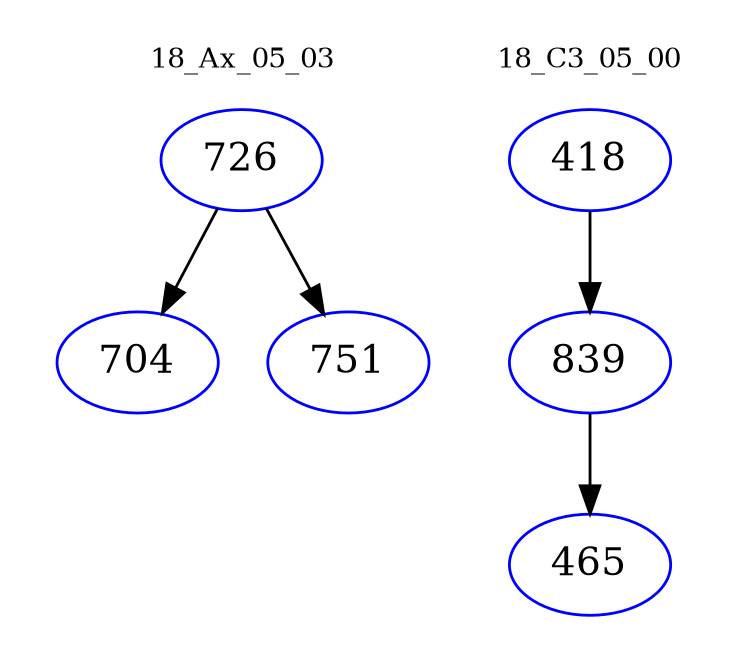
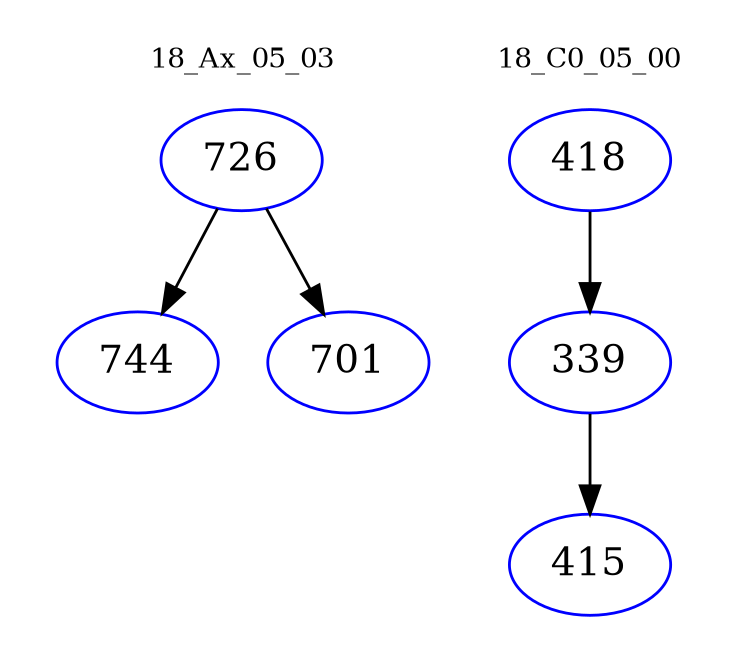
(590, 60) -> (590, 60)
(138, 362) -> (138, 362)
(348, 362) -> (348, 362)
(590, 362) -> (590, 362)
(590, 565) -> (590, 565)
